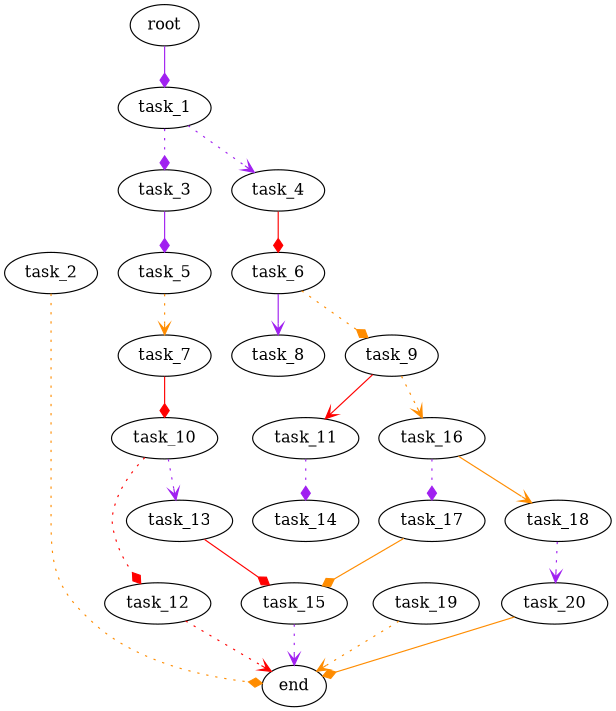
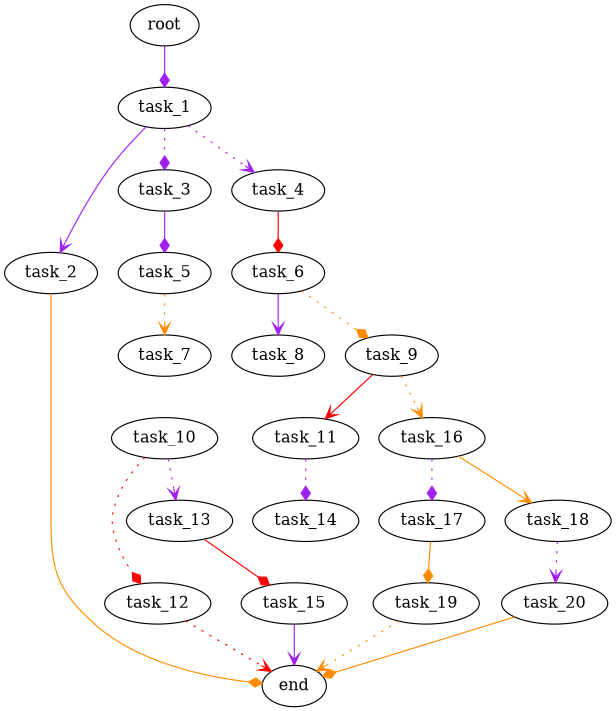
none -> (101, 181)
(165, 390) -> none
(52, 549) -> (52, 549)
(369, 559) -> (430, 555)
(294, 639) -> (294, 639)
